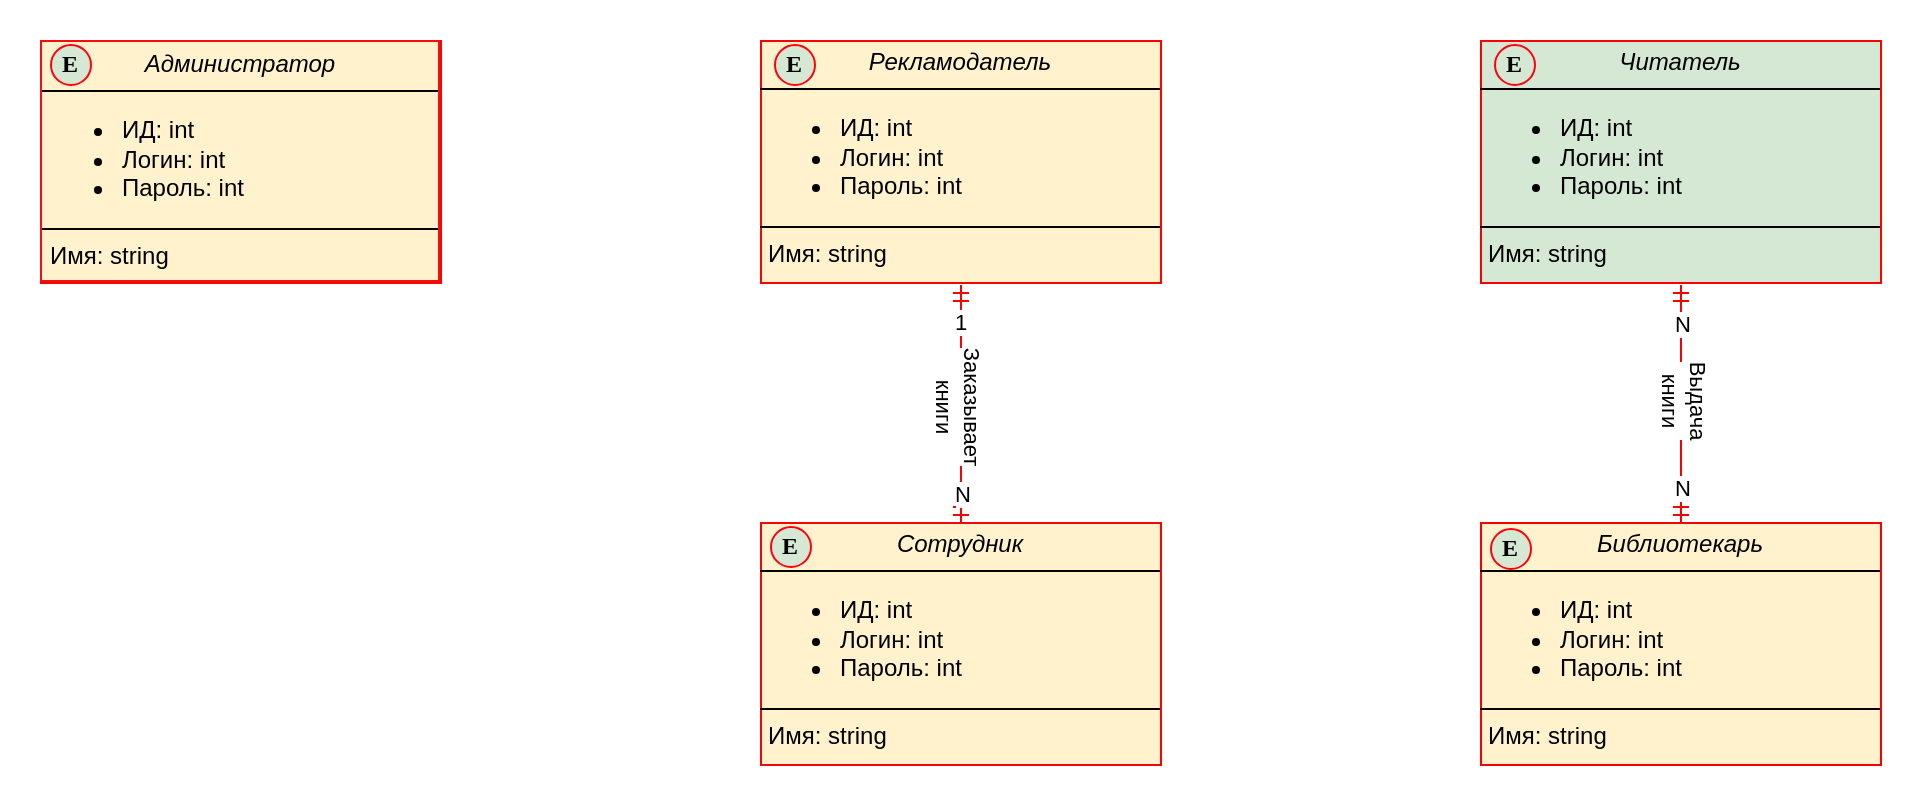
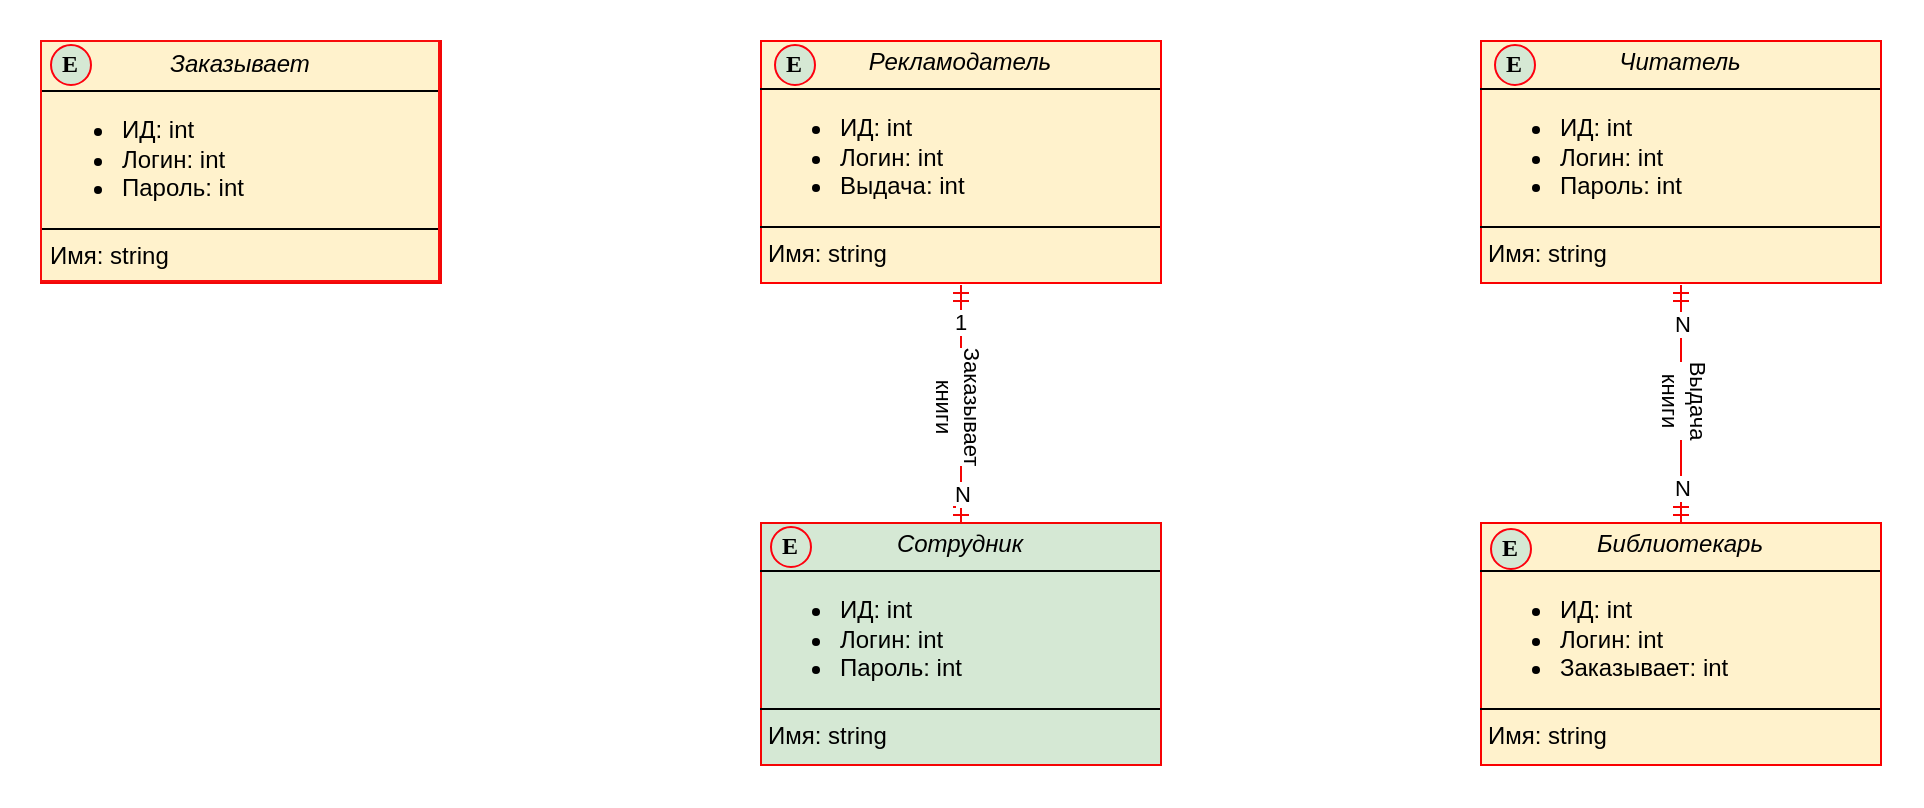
(128, 113) -> (108, 113)
(848, 113) -> (848, 113)
(1681, 162) -> (1681, 162)
(1562, 595) -> (1572, 595)
(961, 644) -> (961, 644)
